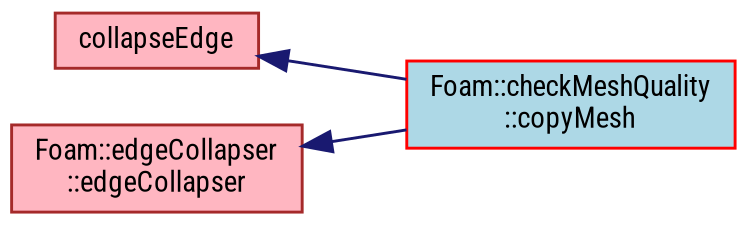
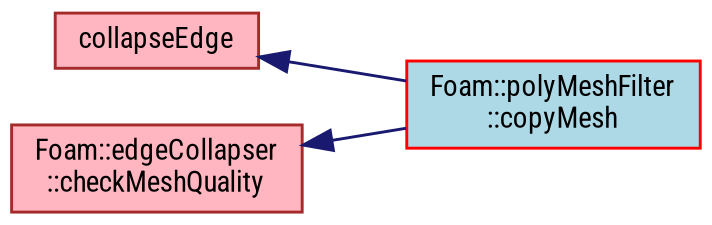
(571, 105) -> (554, 105)
(157, 169) -> (157, 169)
